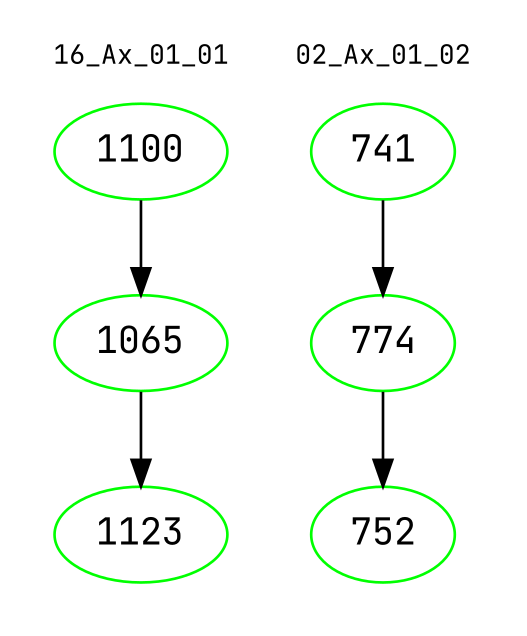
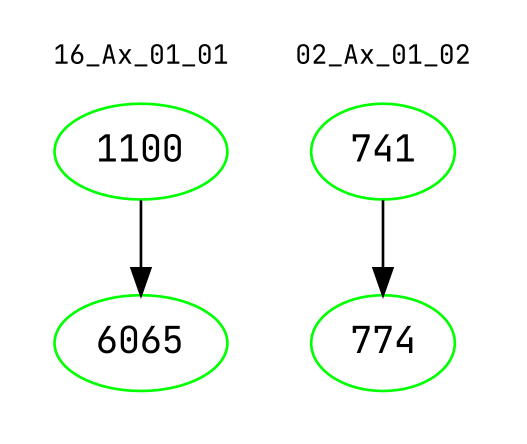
(141, 343) -> (141, 343)
(141, 535) -> none
(383, 535) -> none
